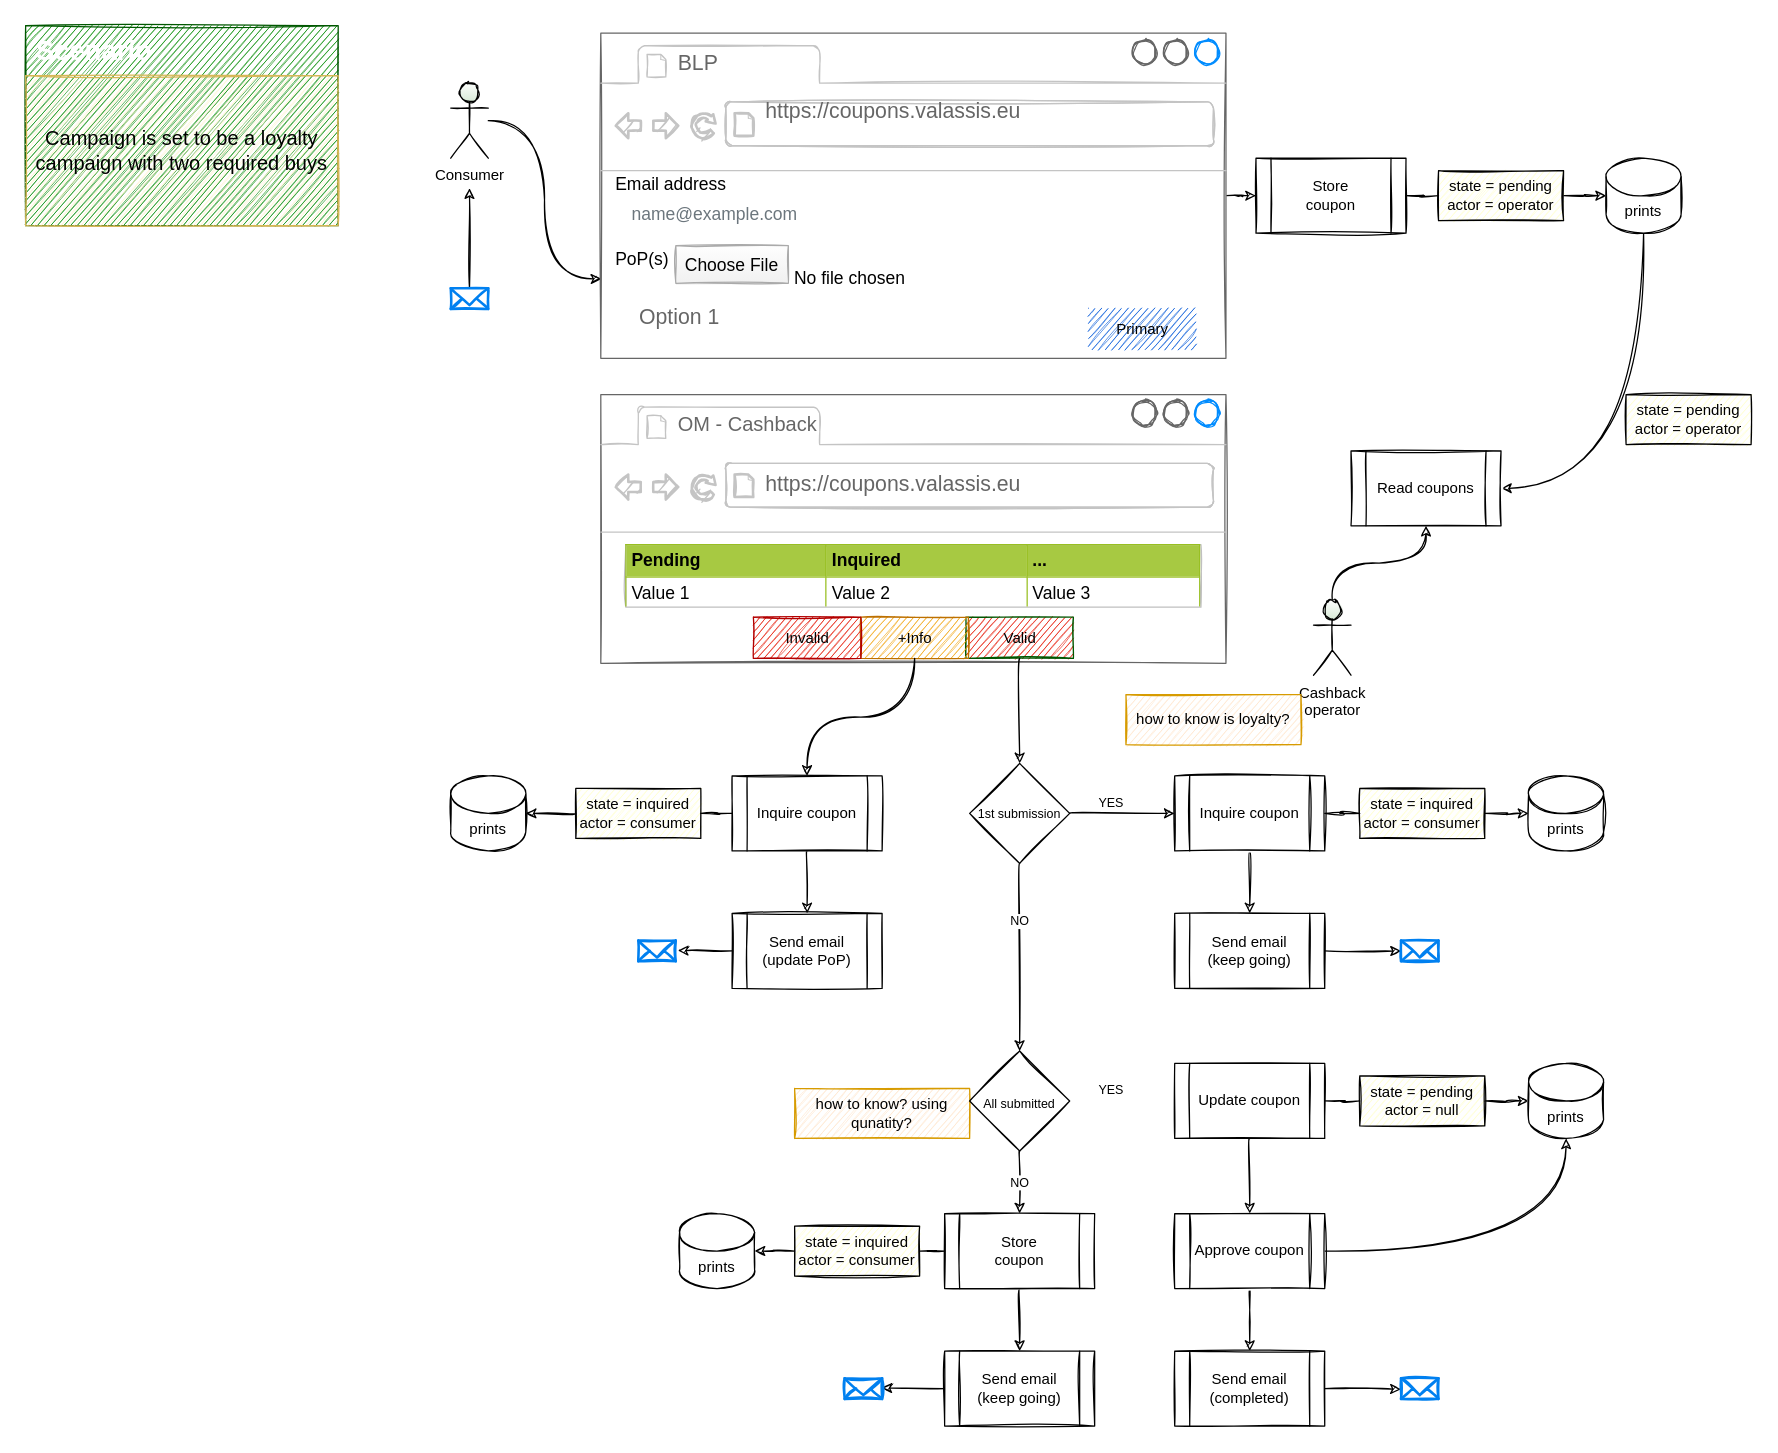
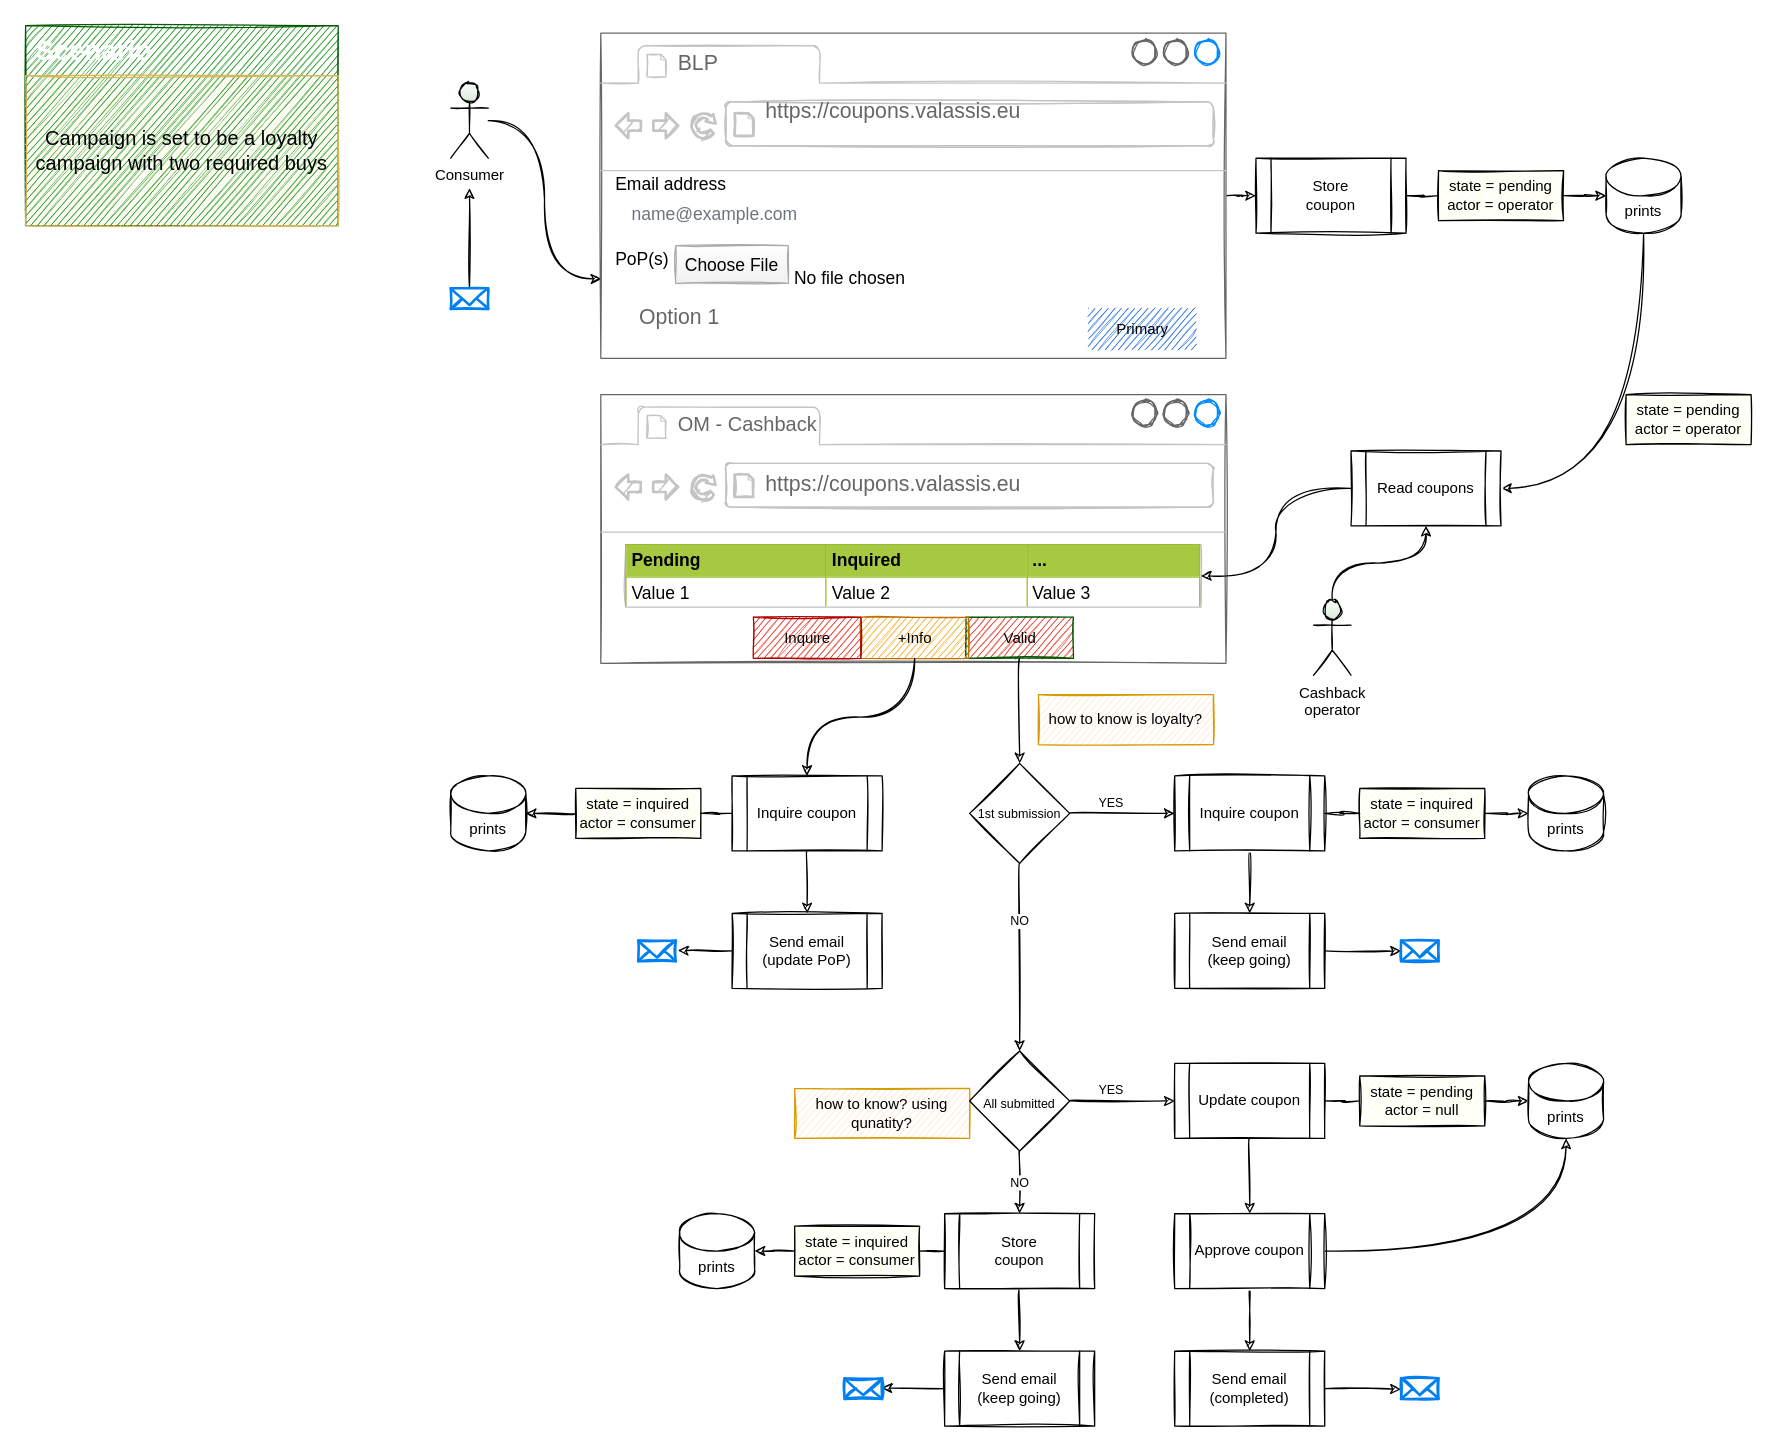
none -> (1276, 528)
(808, 638) -> (808, 638)
(1213, 719) -> (1126, 719)
none -> (1120, 1101)
